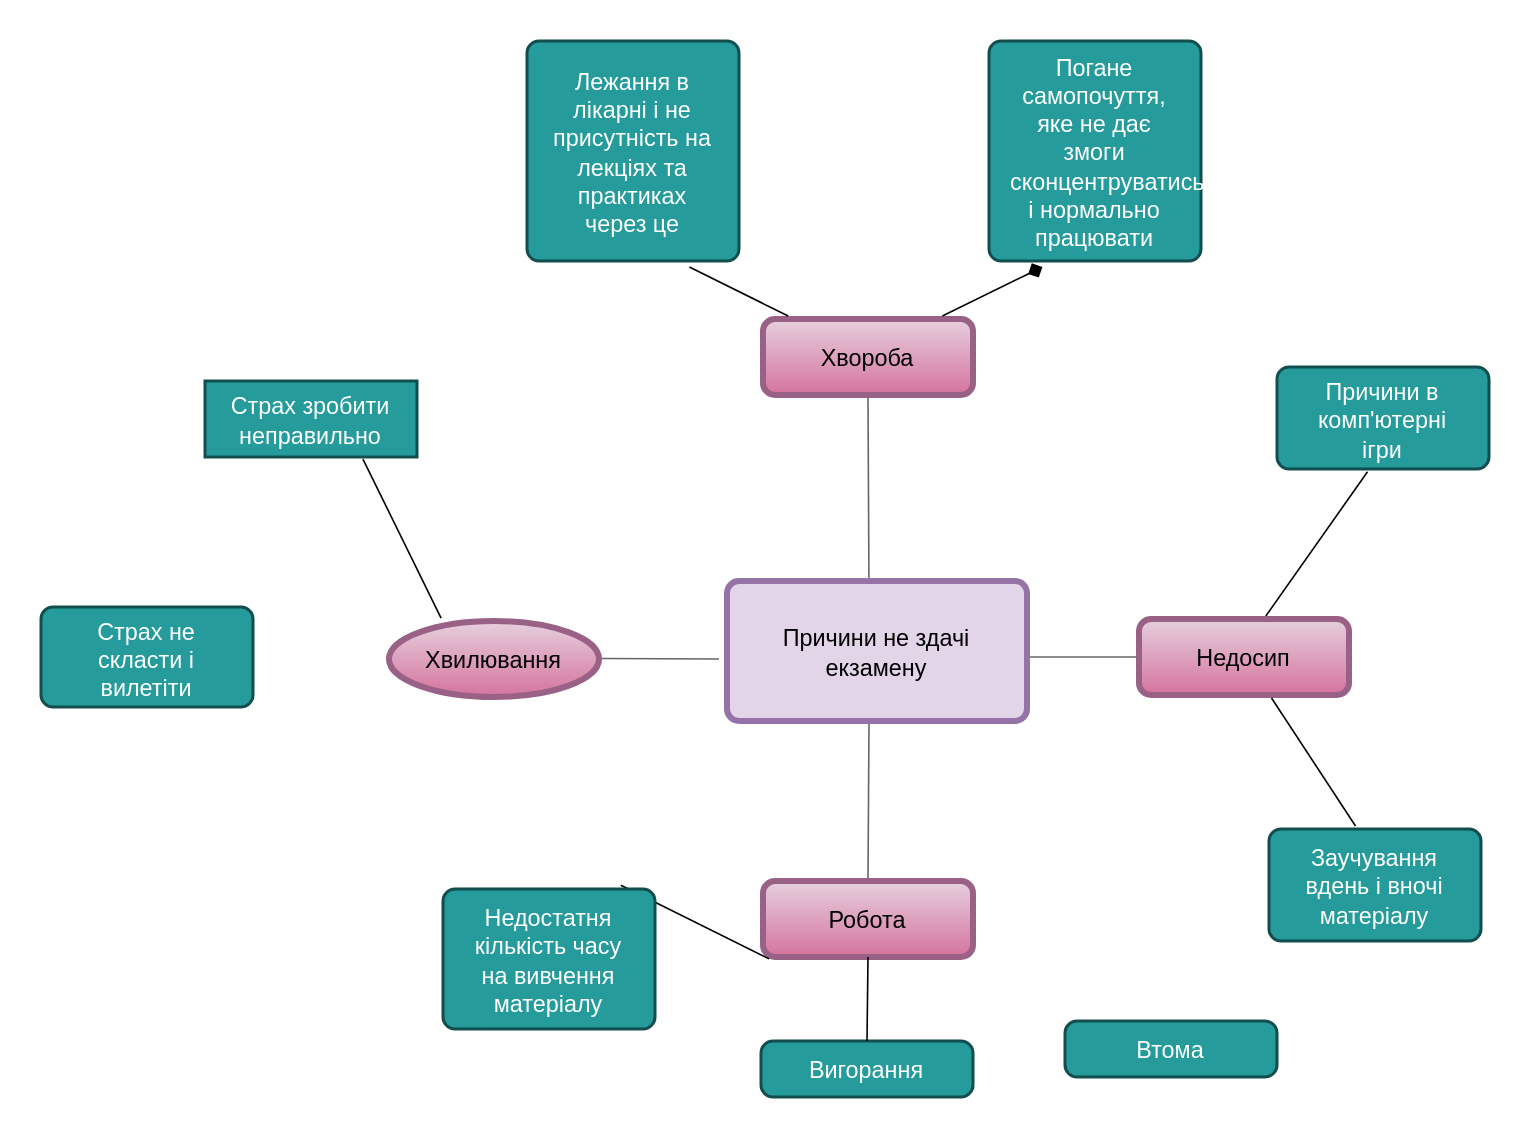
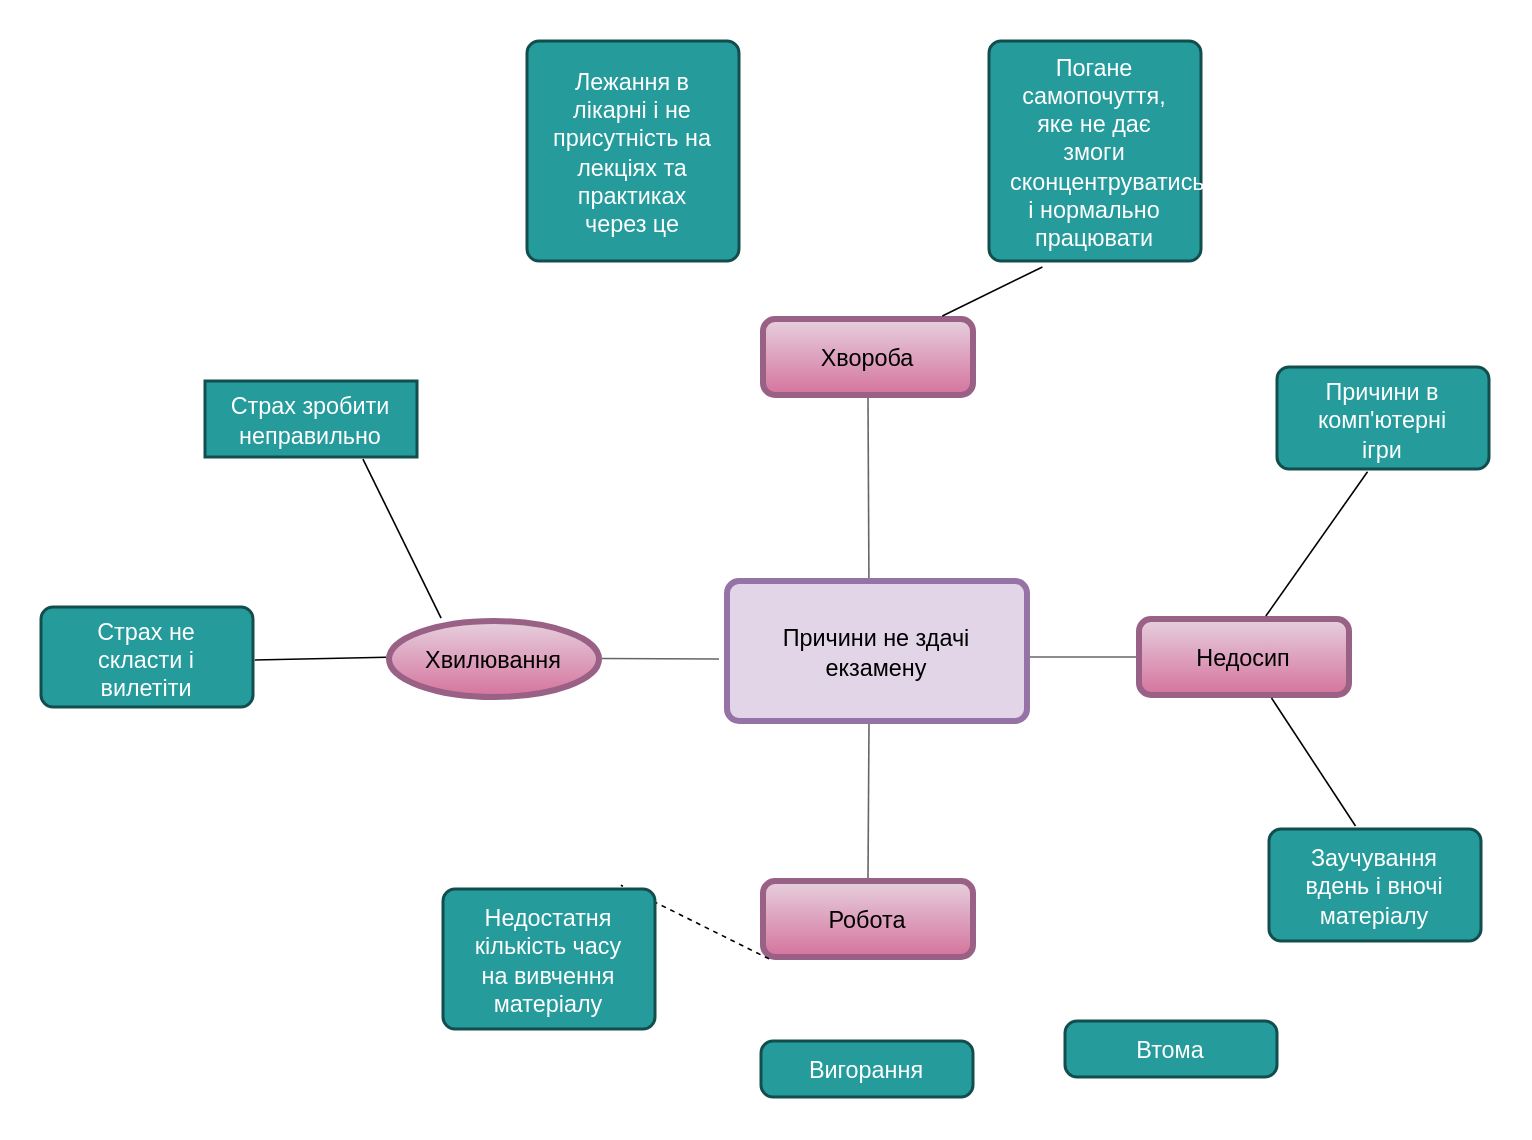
(1028, 274) -> (1035, 270)
(739, 291) -> none
none -> (321, 659)
(711, 930) -> (711, 930)
(868, 999) -> none
